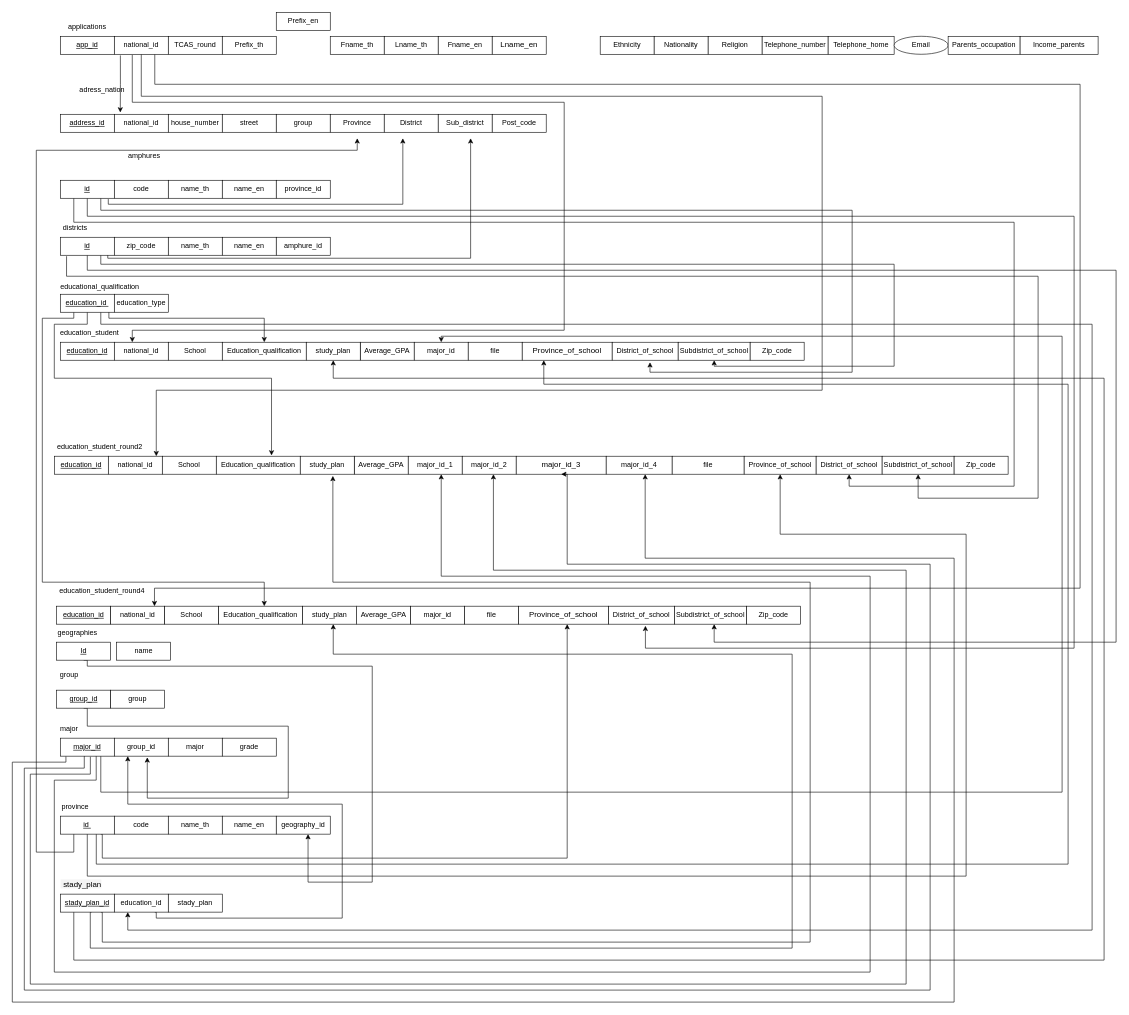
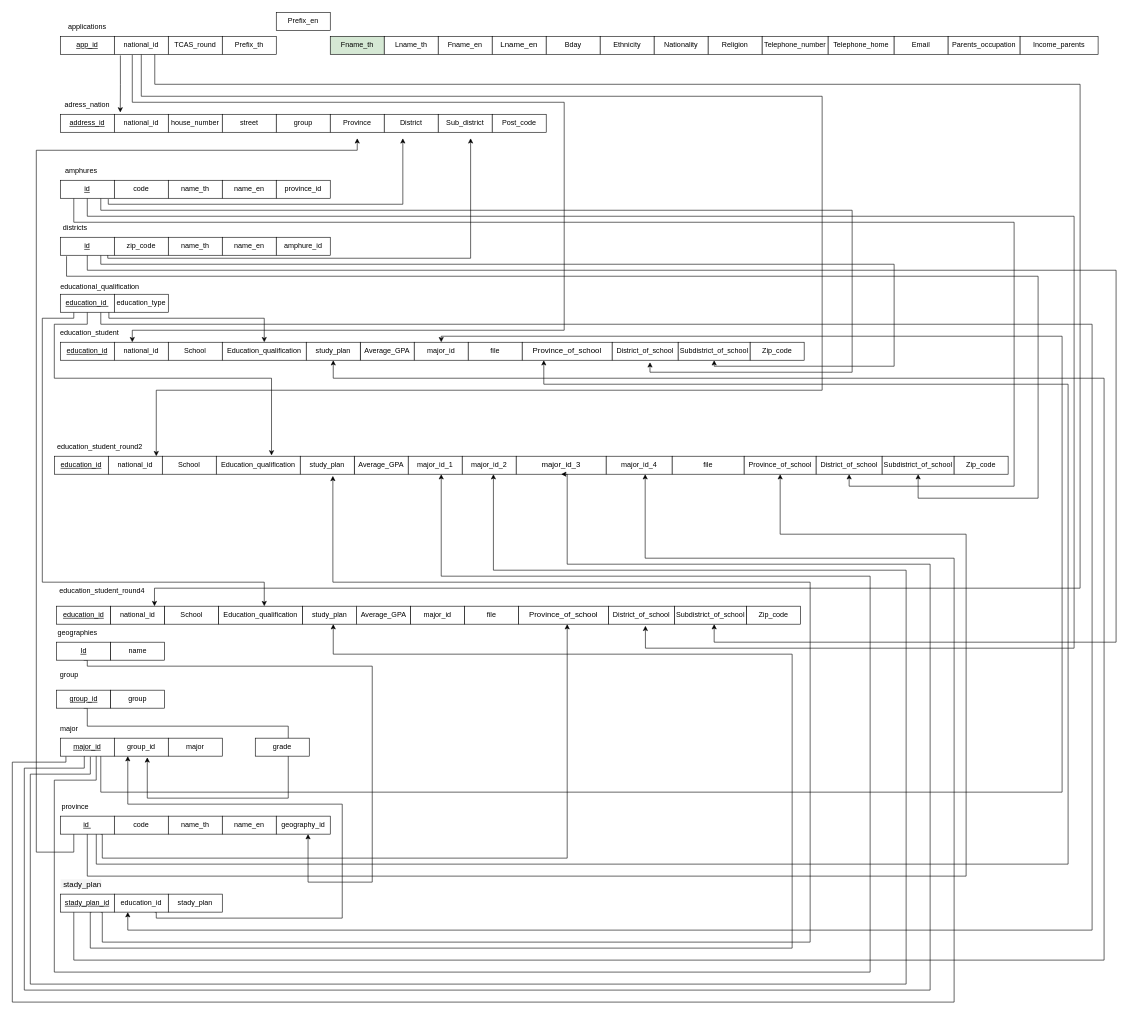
(357, 45) -> (357, 45)
none -> (573, 45)
(921, 45) -> (921, 45)
(102, 90) -> (87, 105)
(144, 156) -> (81, 171)
(144, 651) -> (138, 651)
(249, 747) -> (282, 747)
